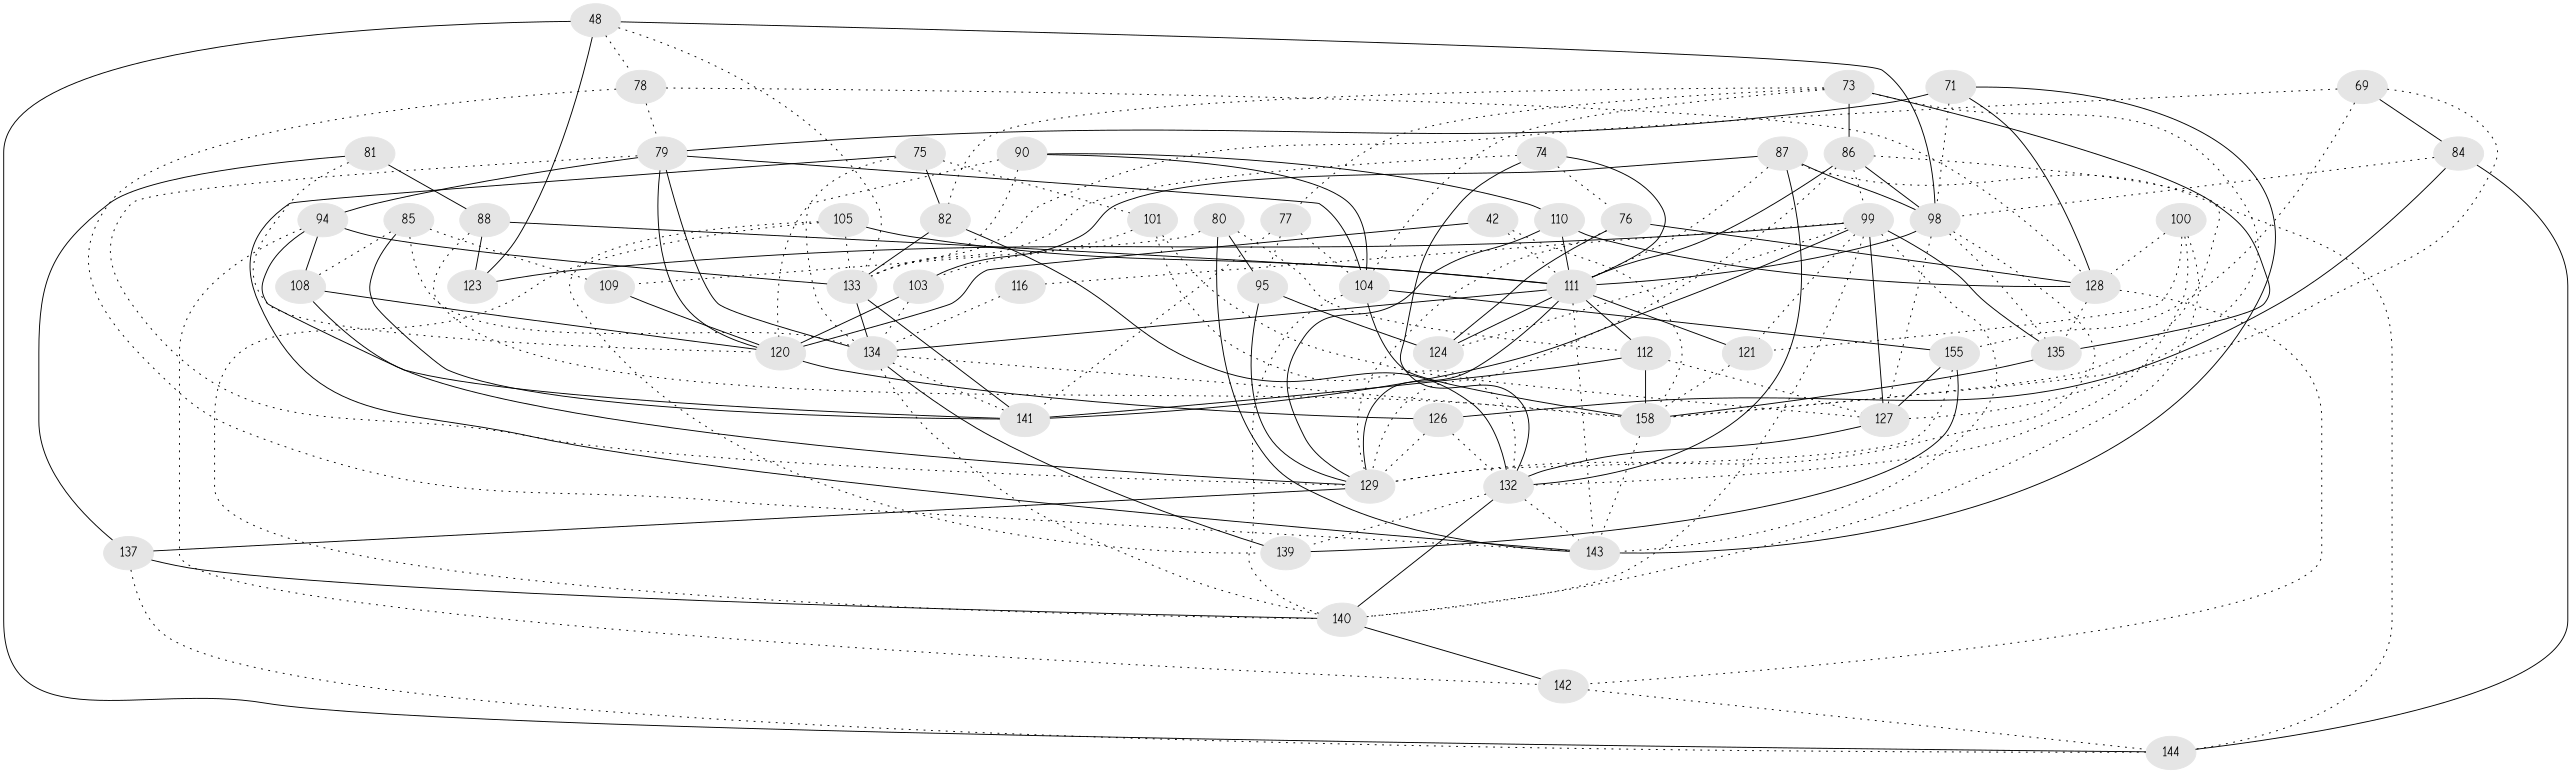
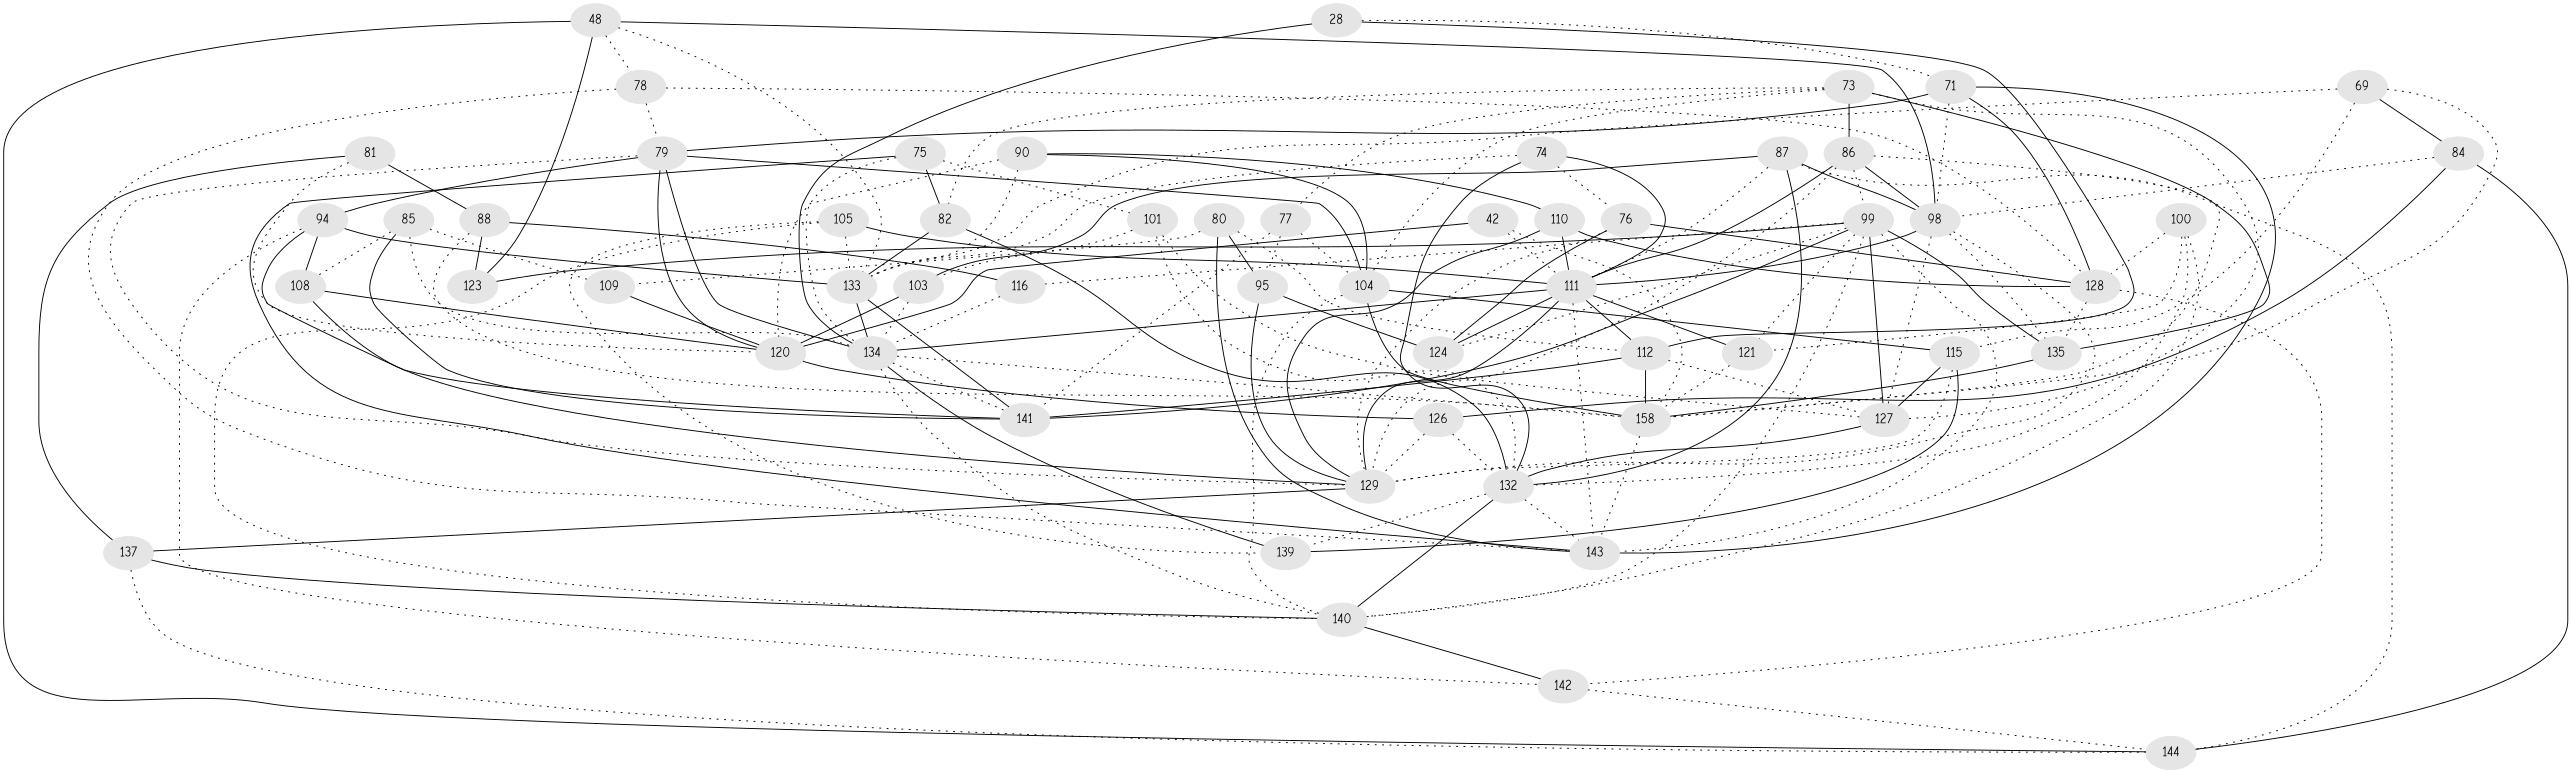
none -> (1337, 20)
(899, 242) -> (754, 244)
(1955, 353) -> (1955, 353)
